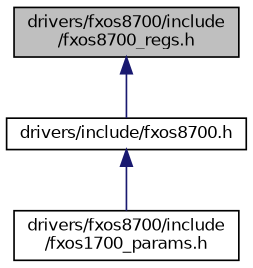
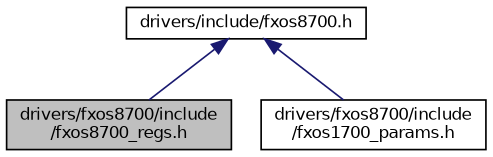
(126, 96) -> (182, 75)
